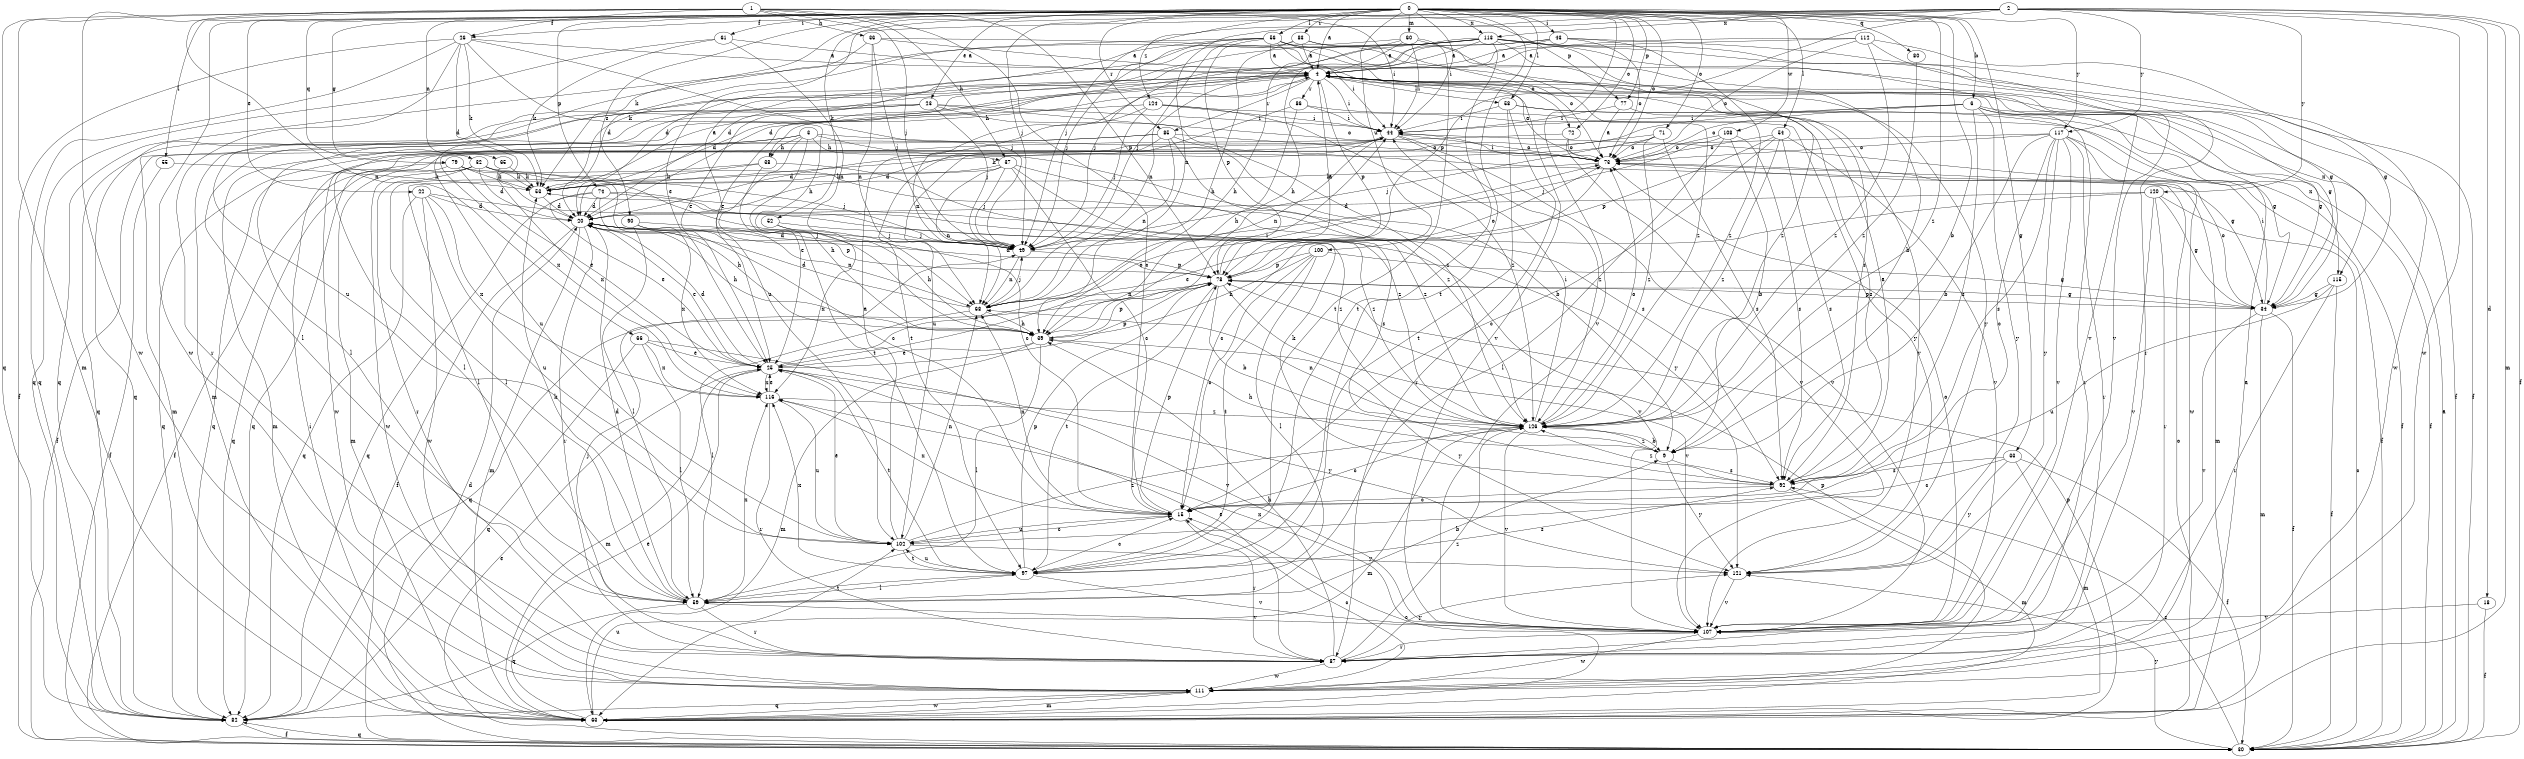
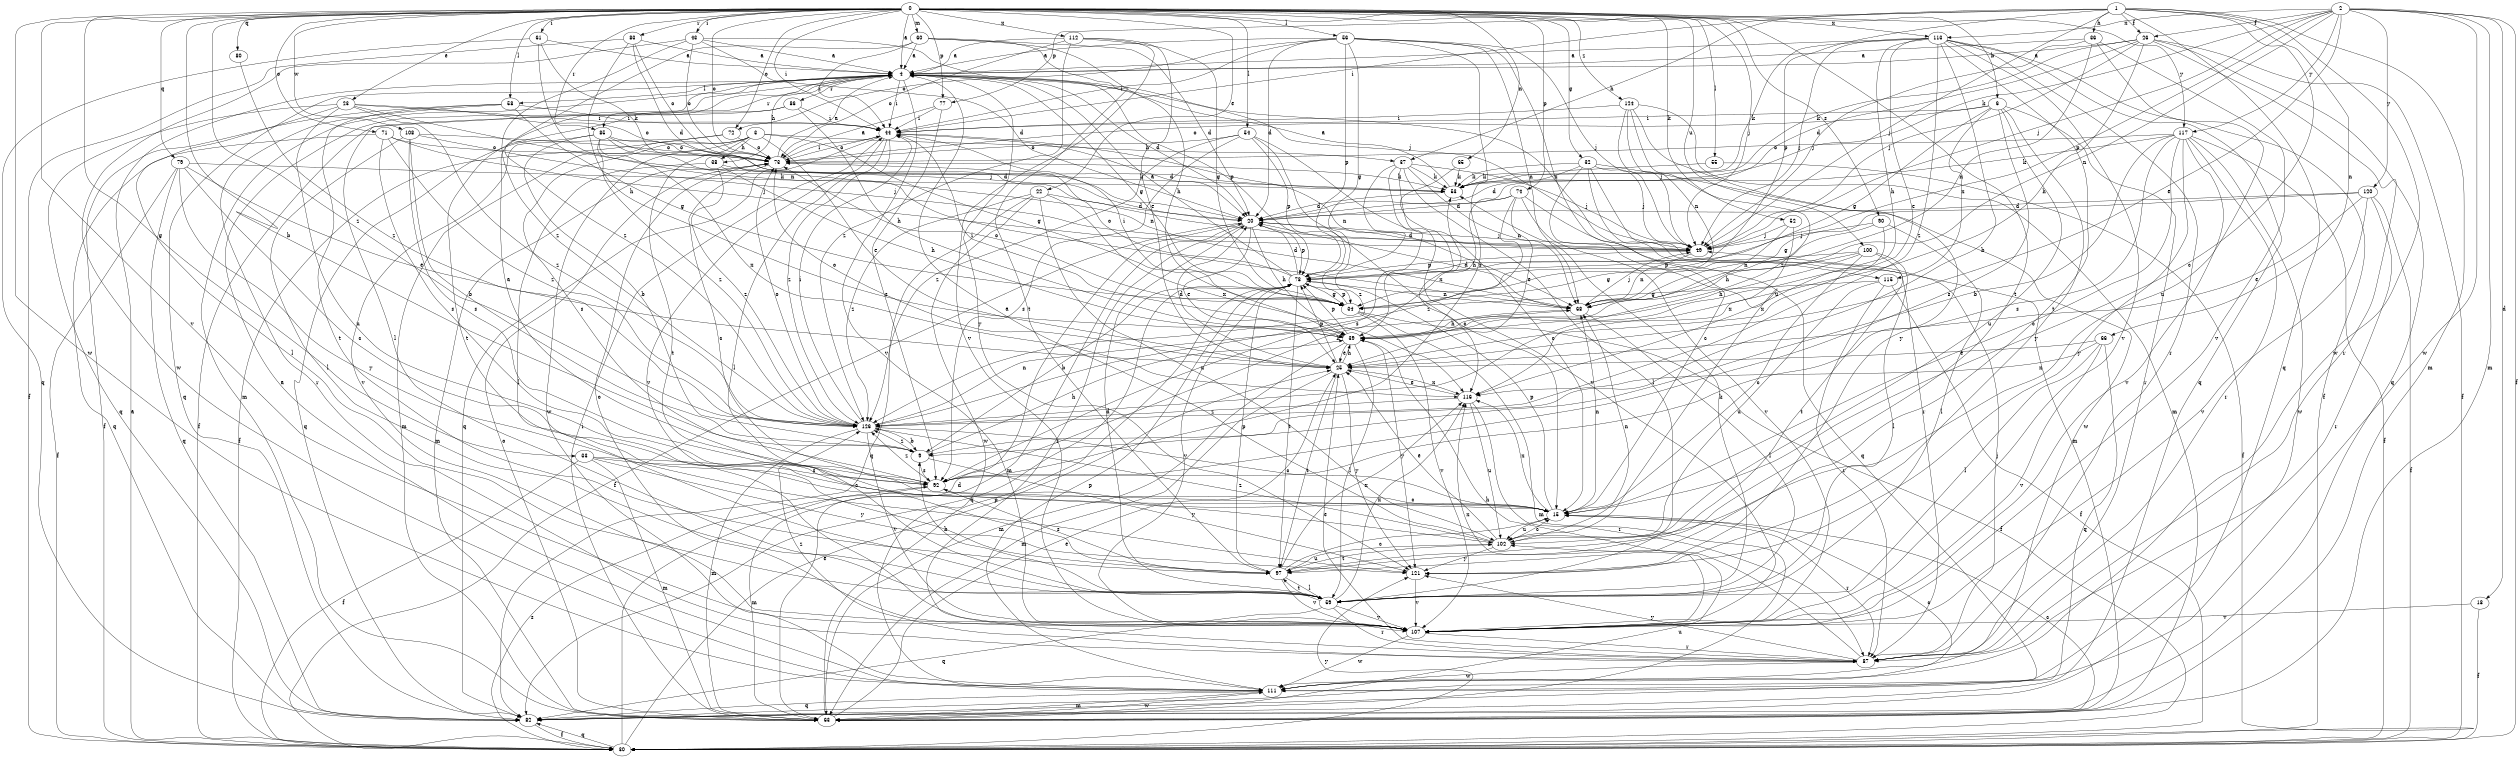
none -> (990, 23)
none -> (1346, 356)
(2358, 471) -> (2411, 471)
